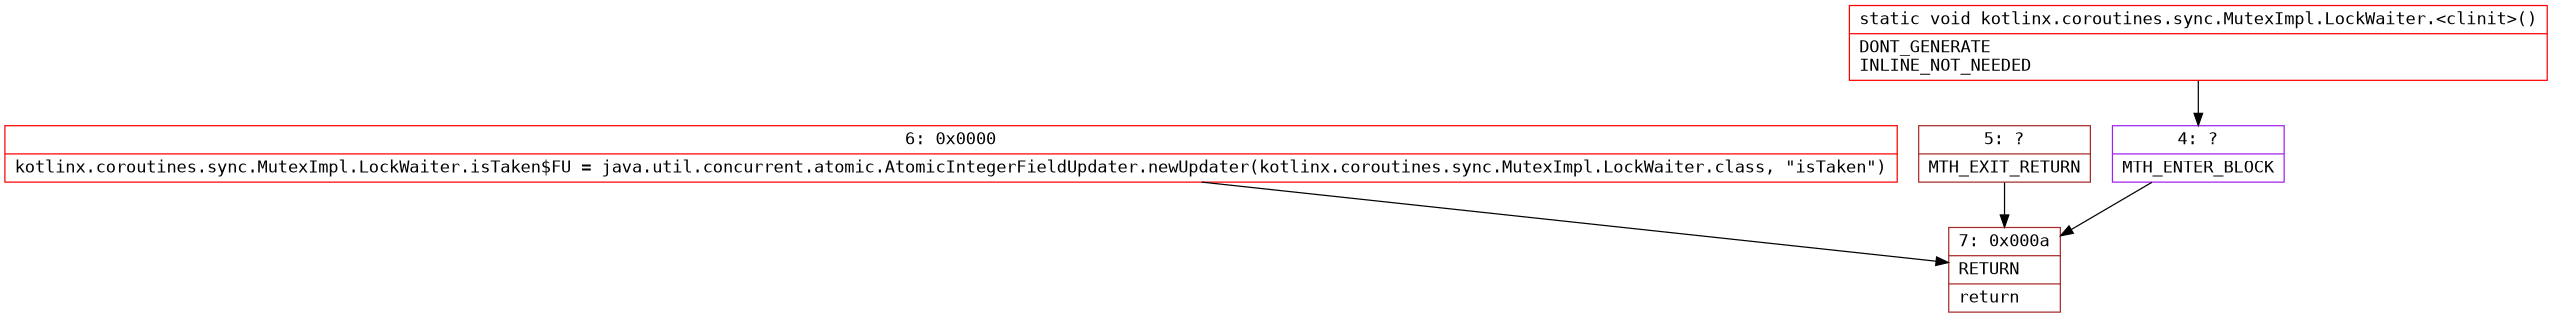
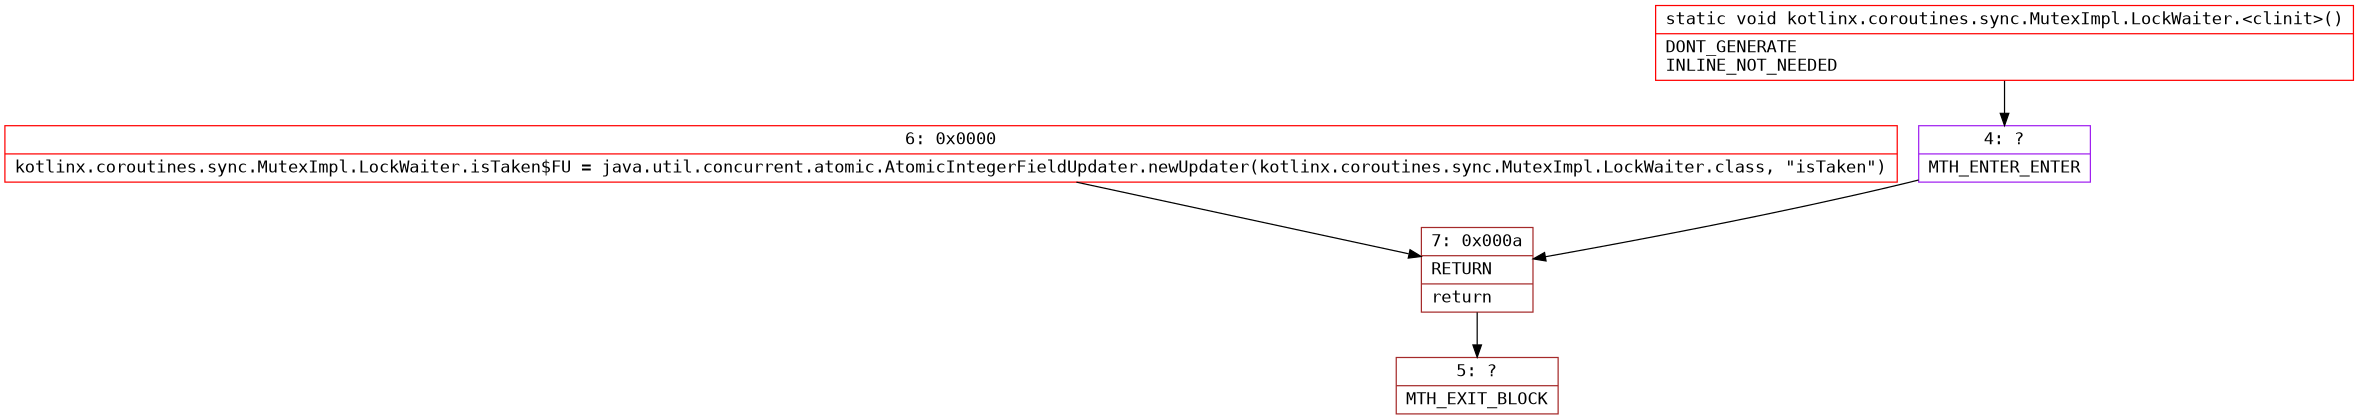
(2005, 167) -> (1477, 399)
(2198, 167) -> (2005, 167)
(2005, 199) -> (1477, 329)
